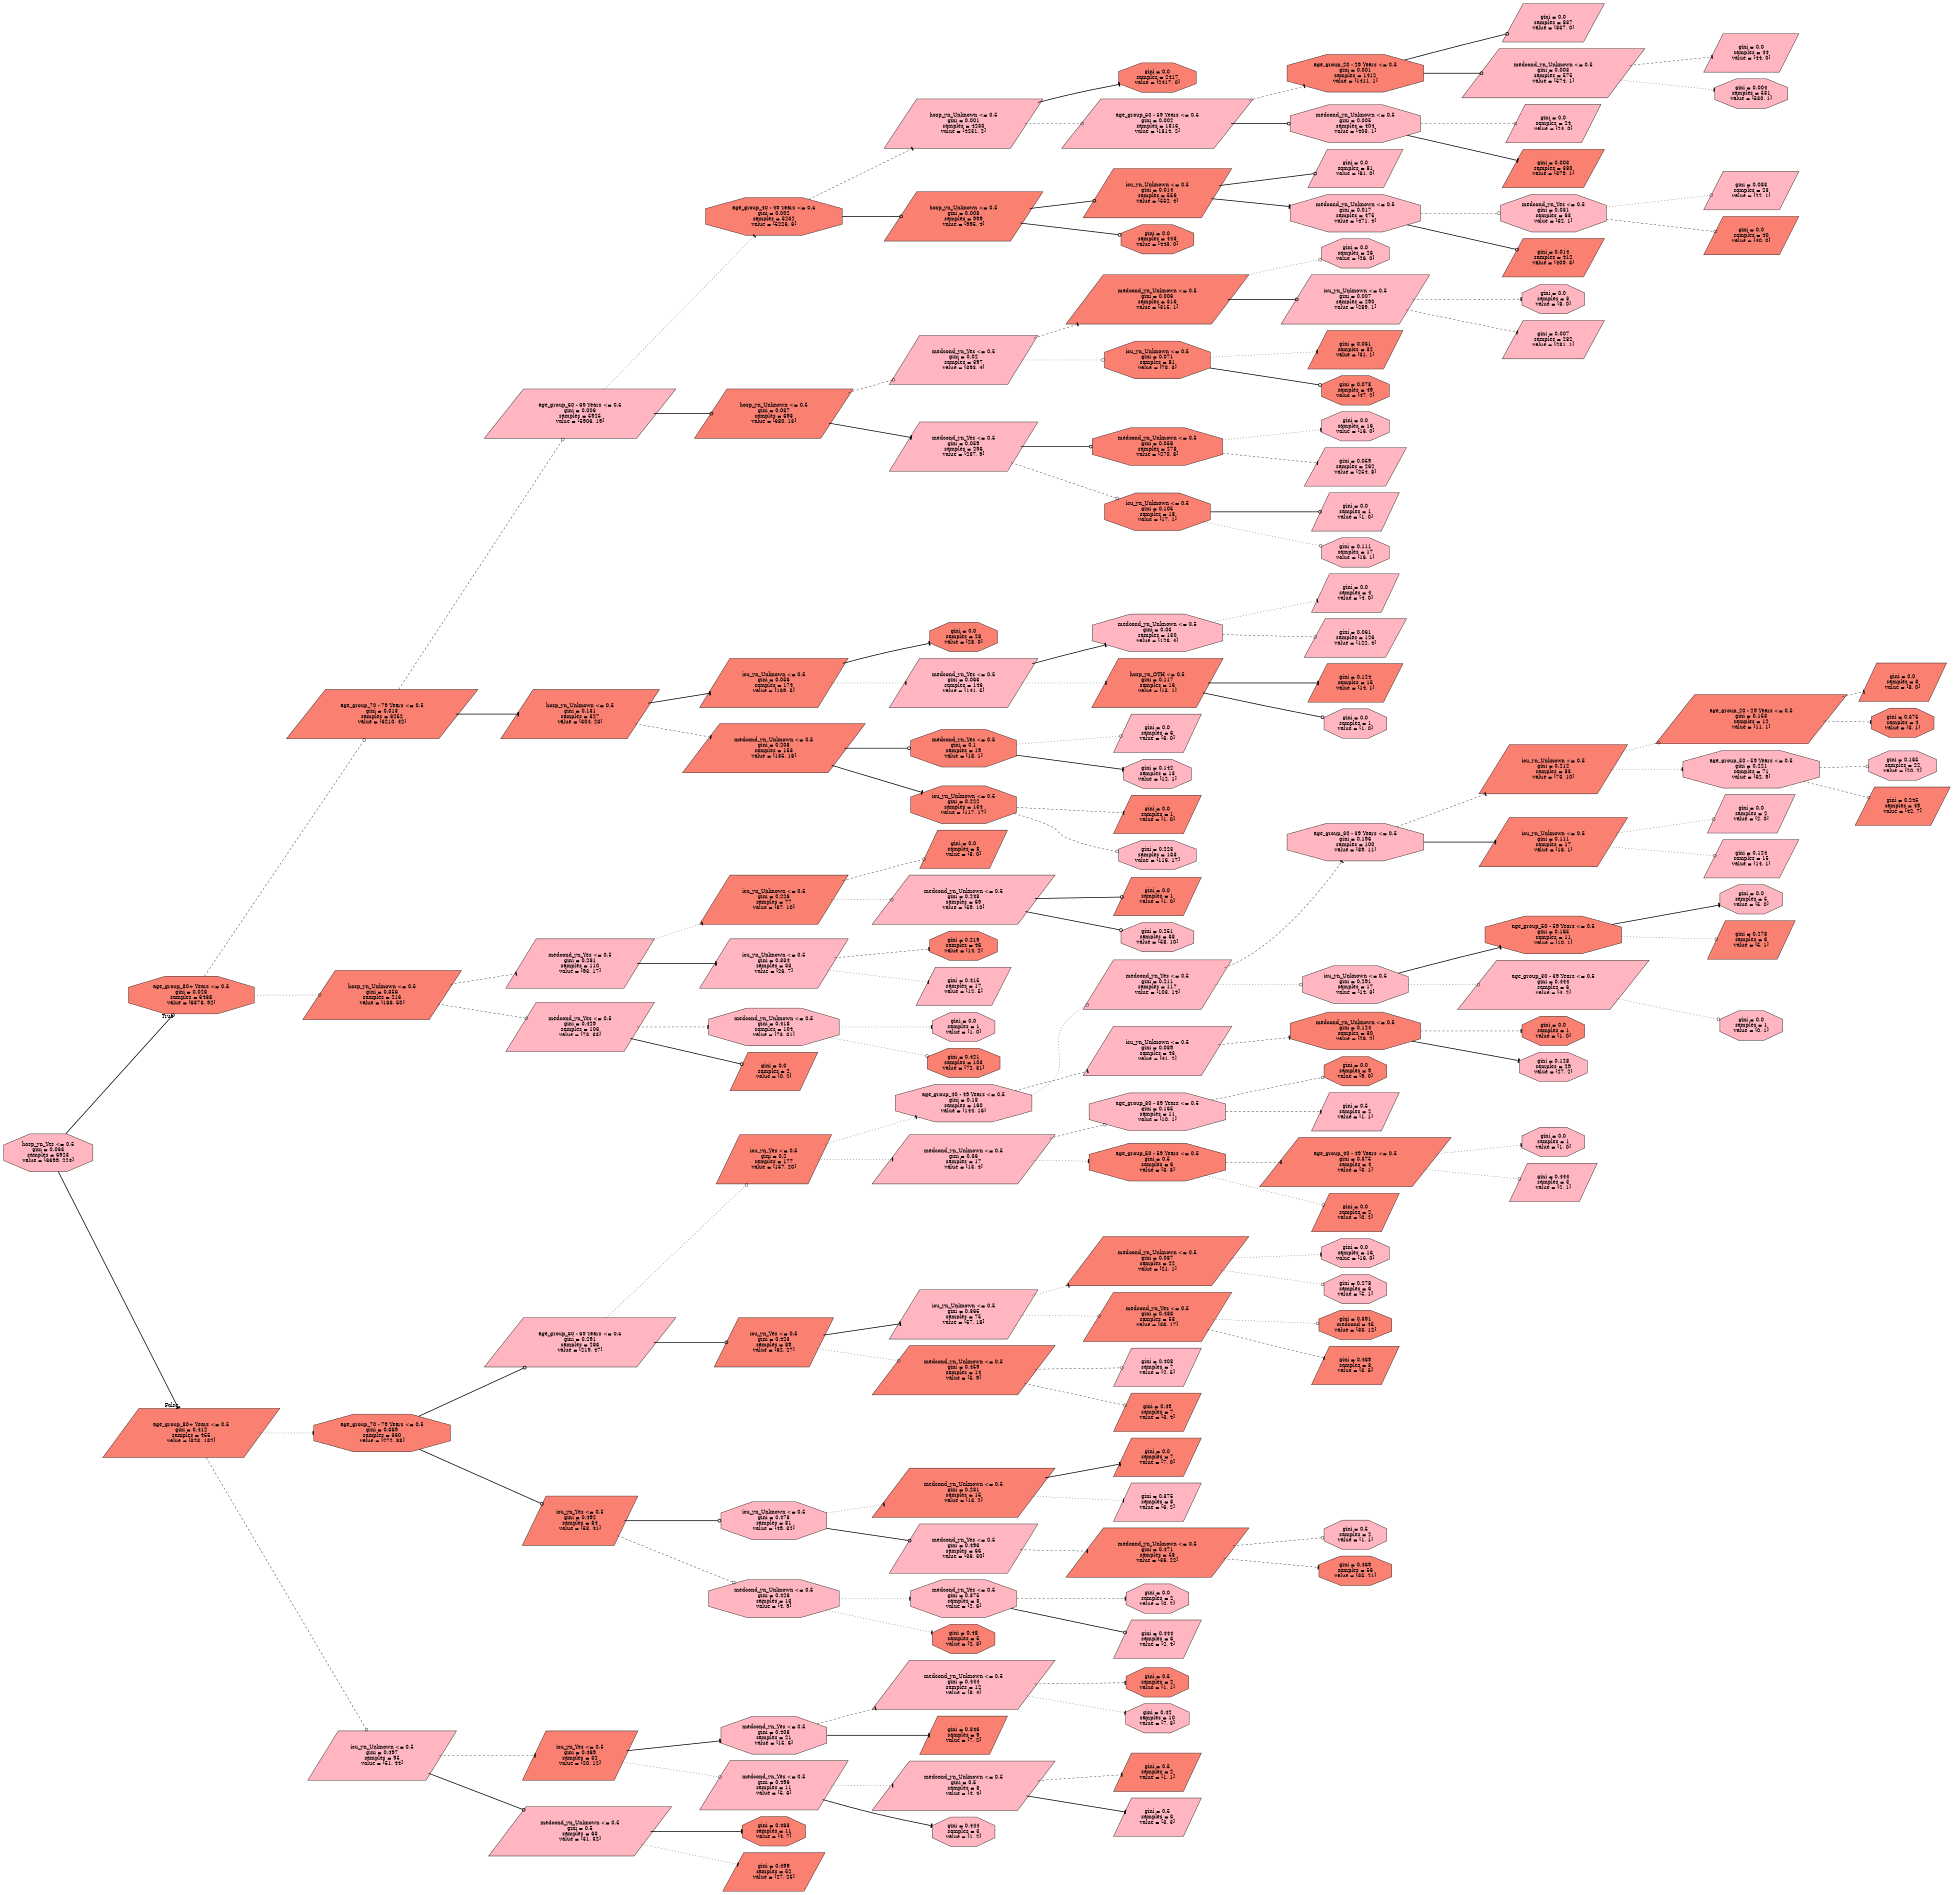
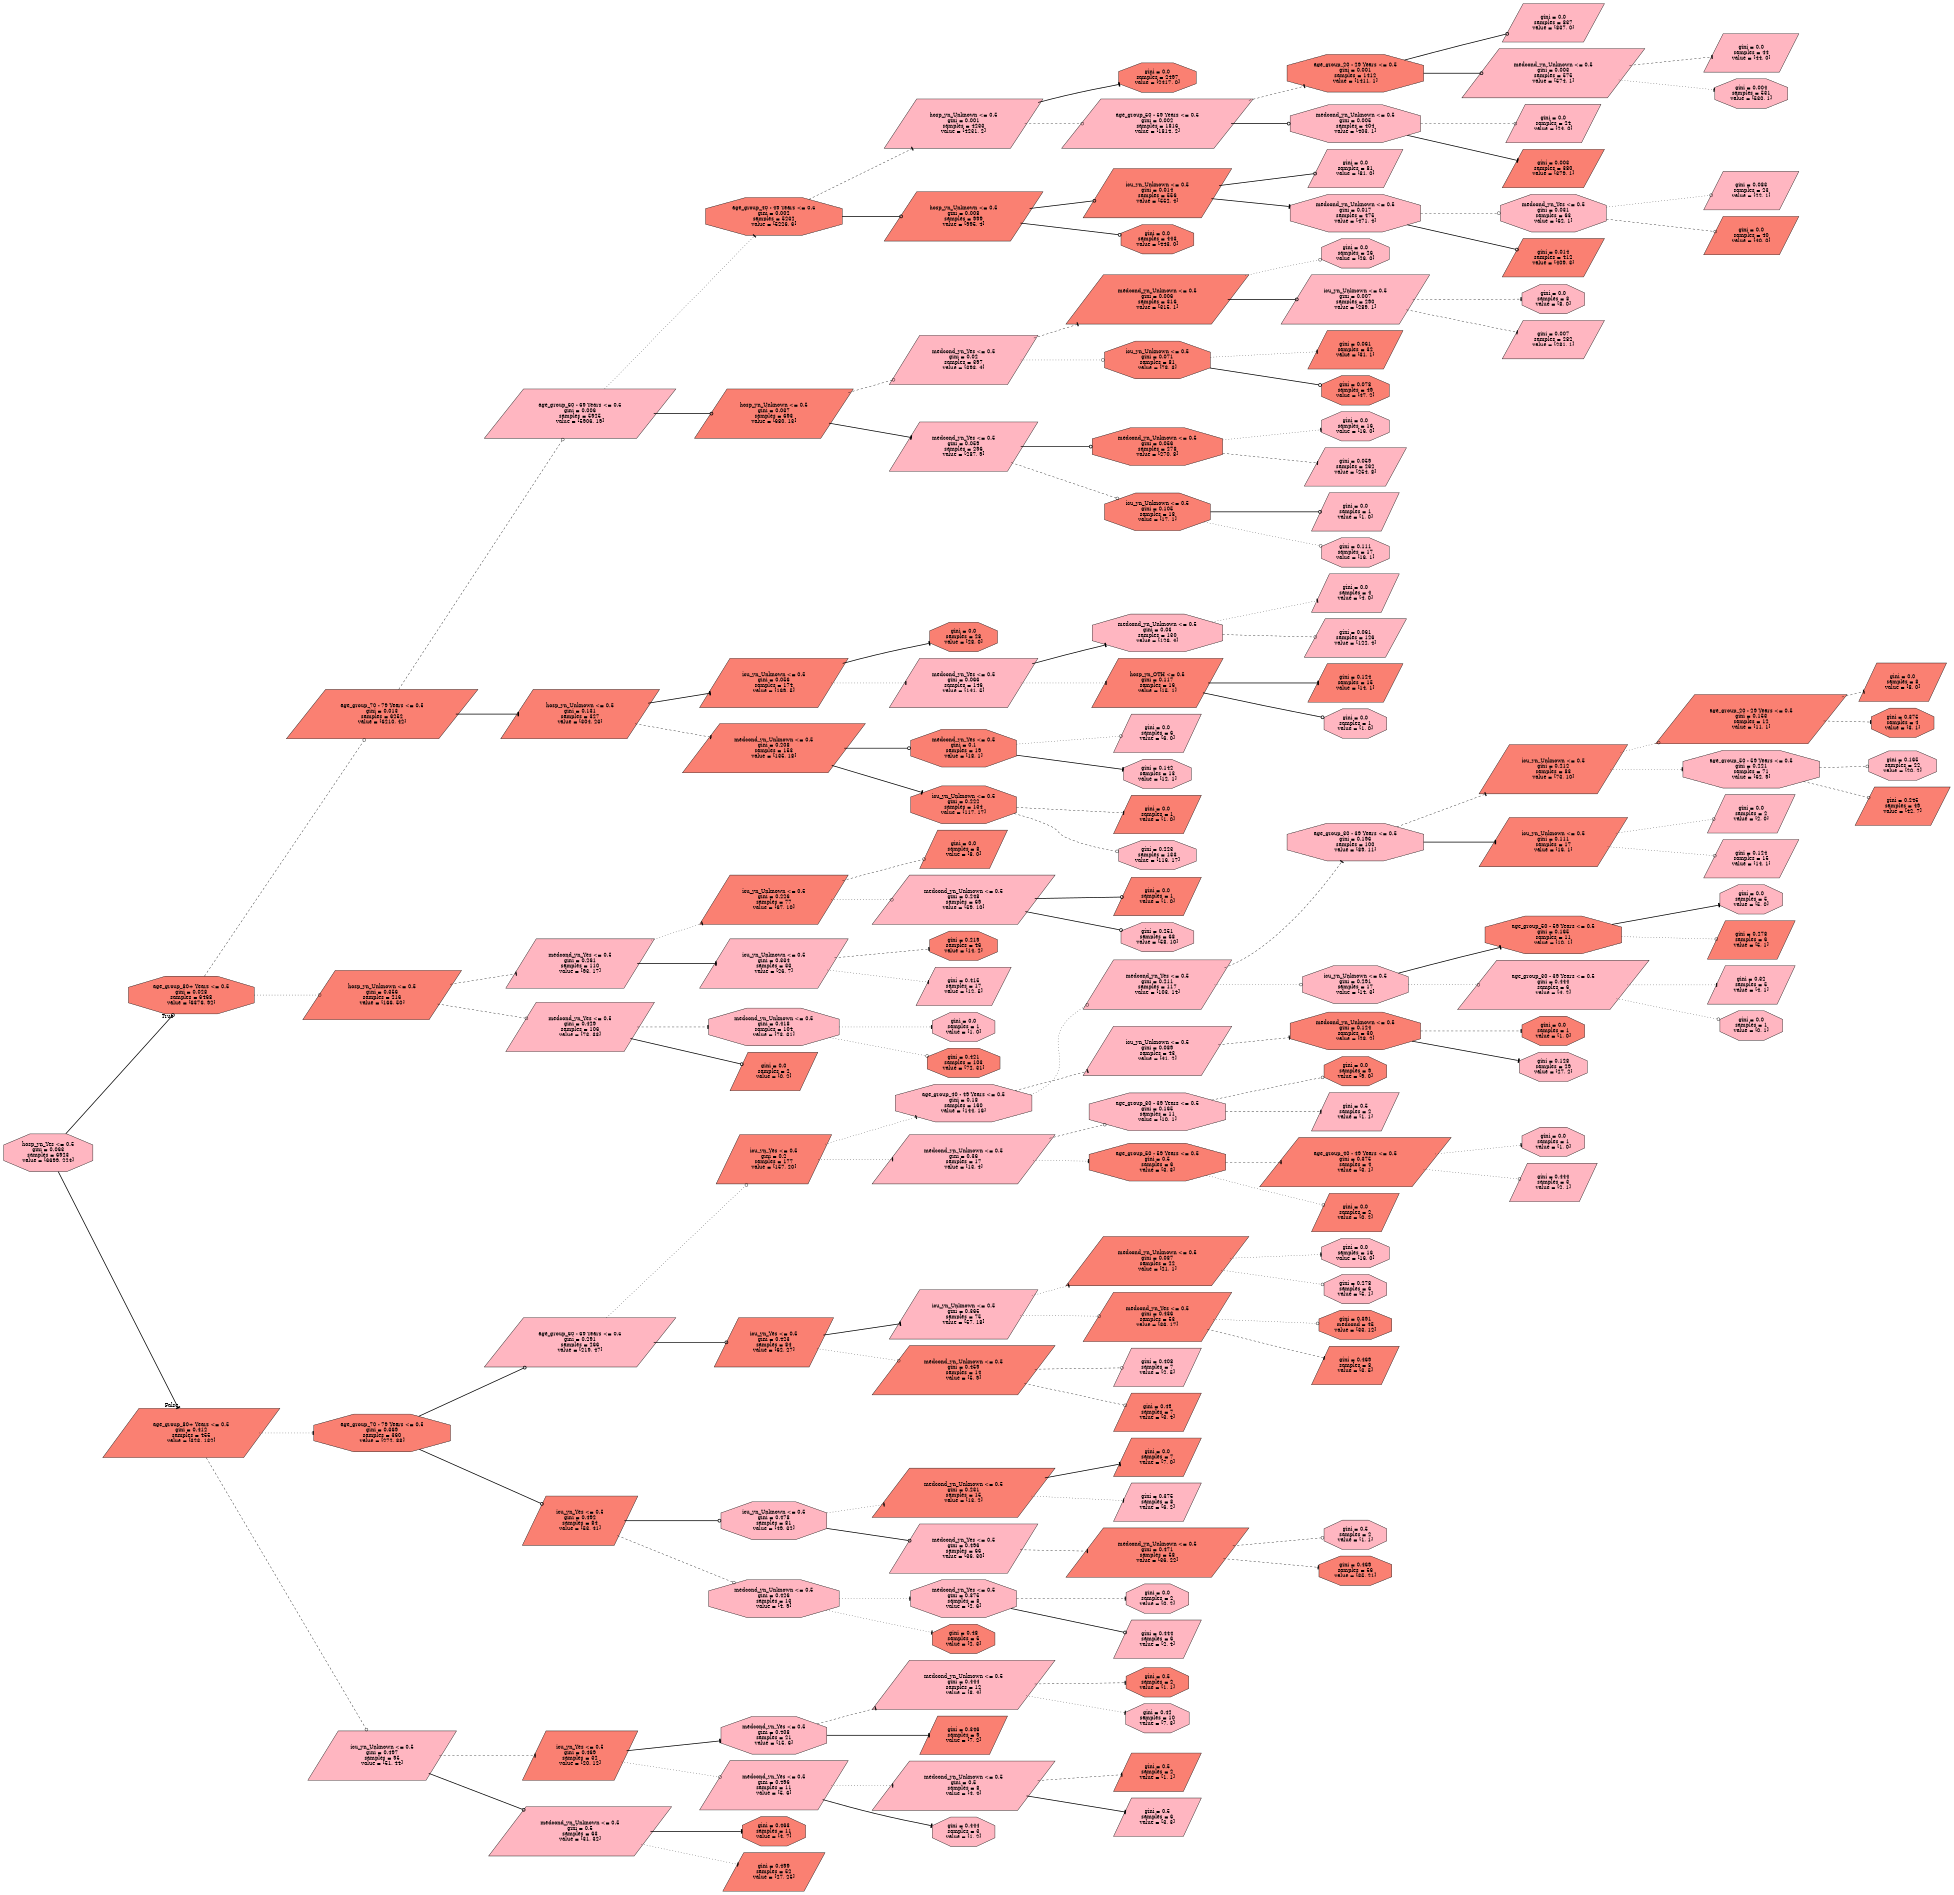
(1157, 78) -> (1157, 78)
none -> (1751, 985)
(774, 1342) -> (774, 1342)
